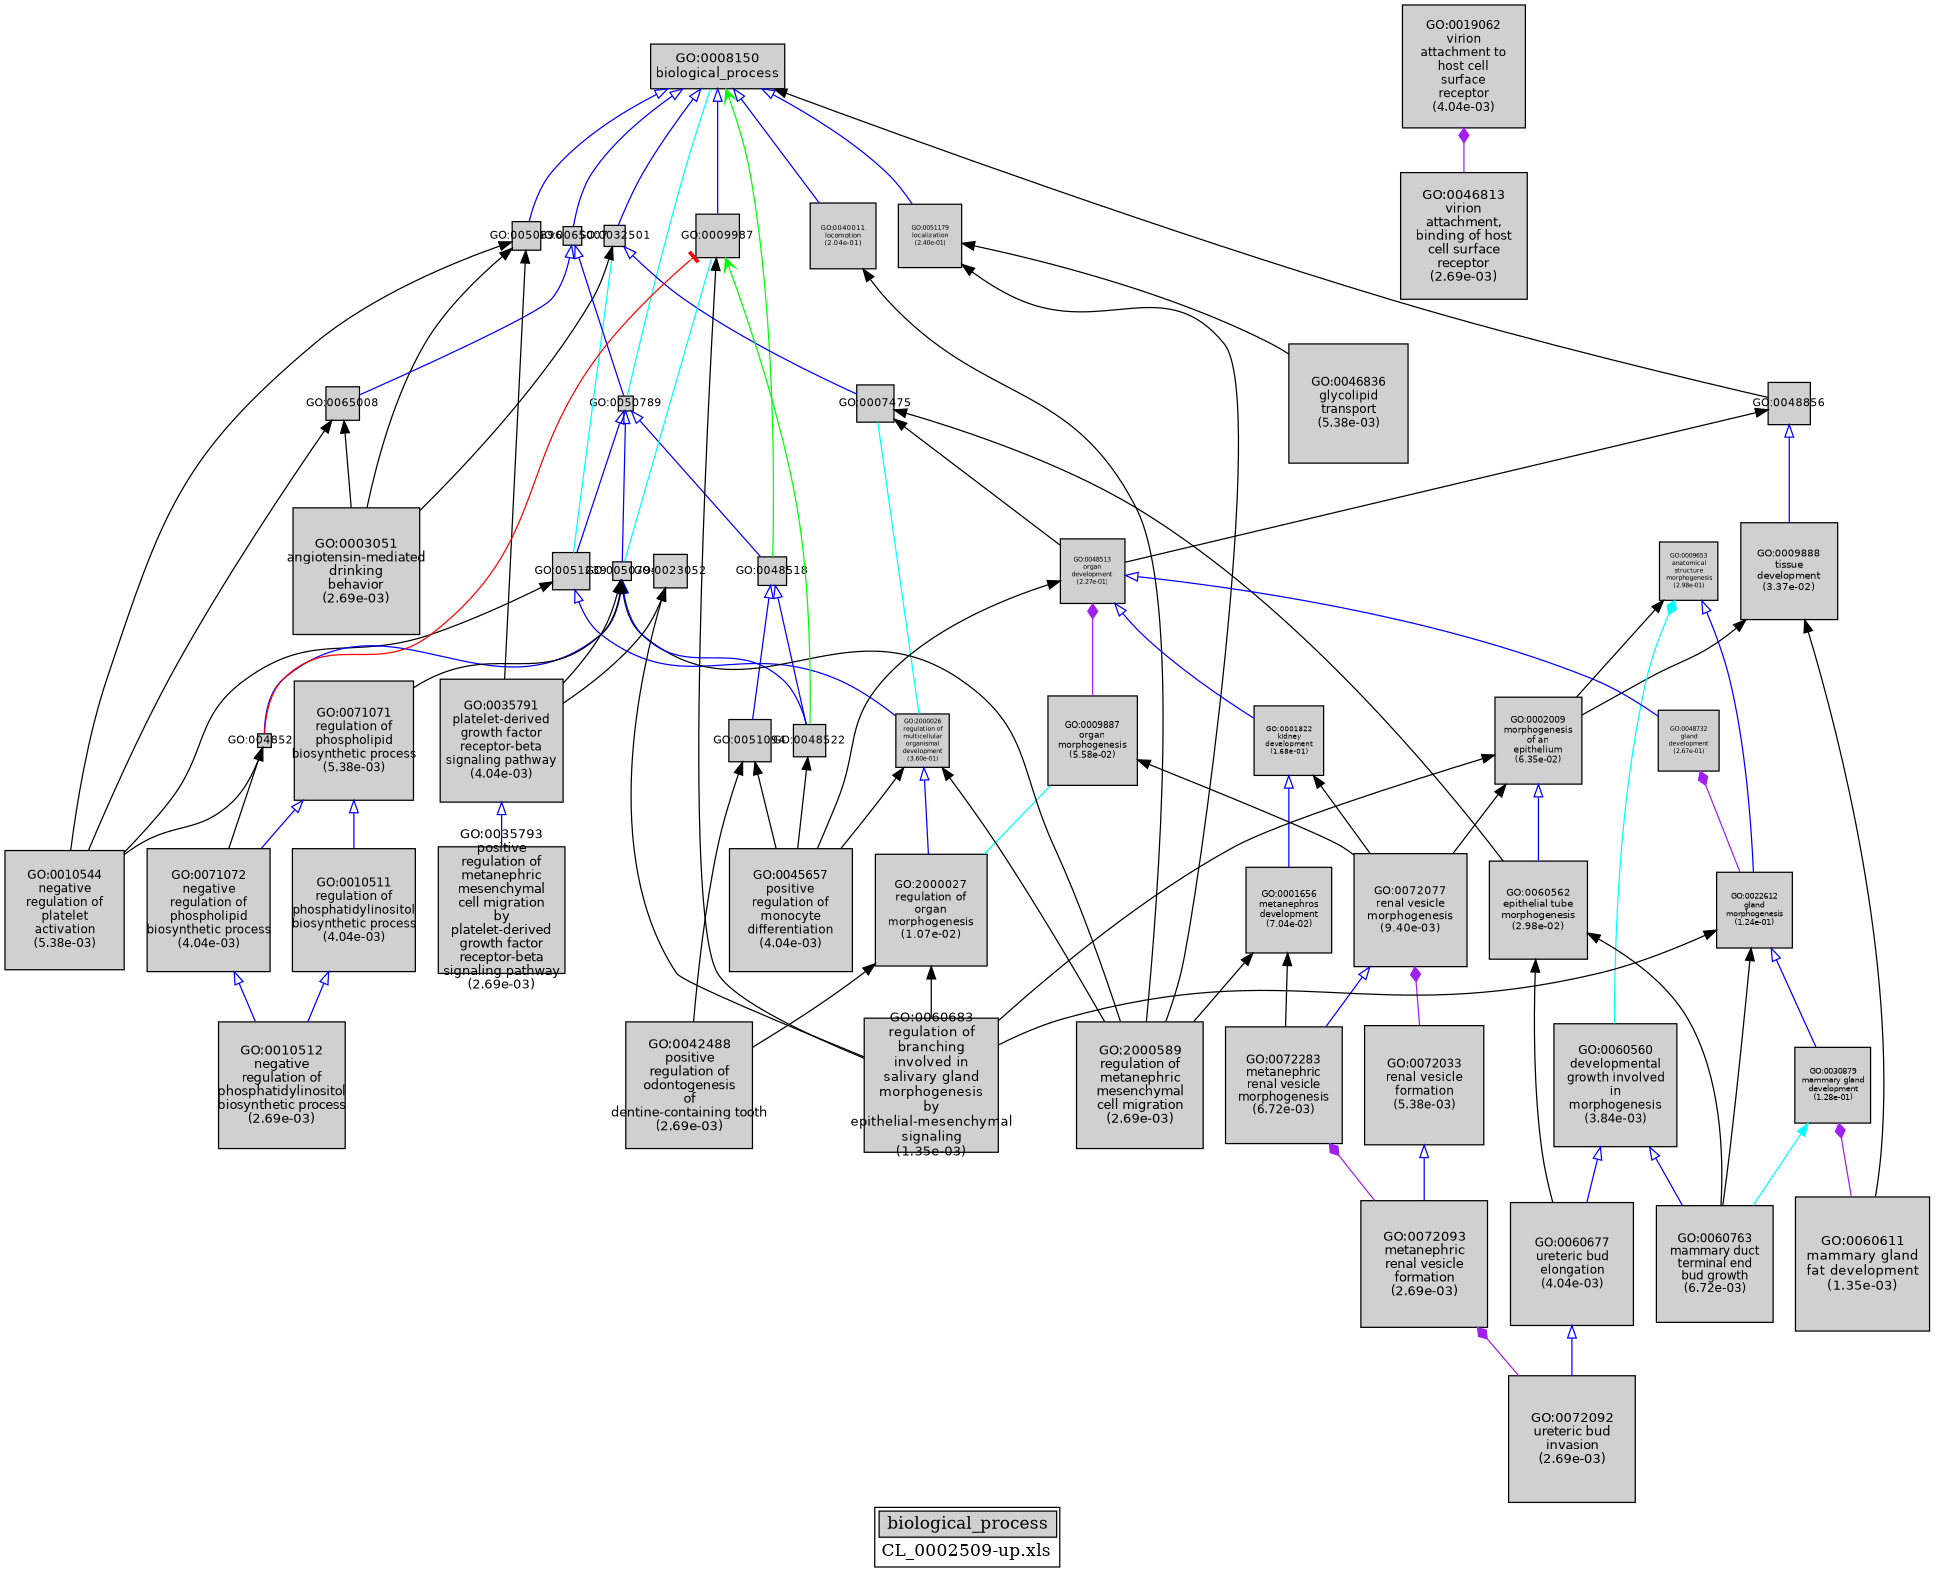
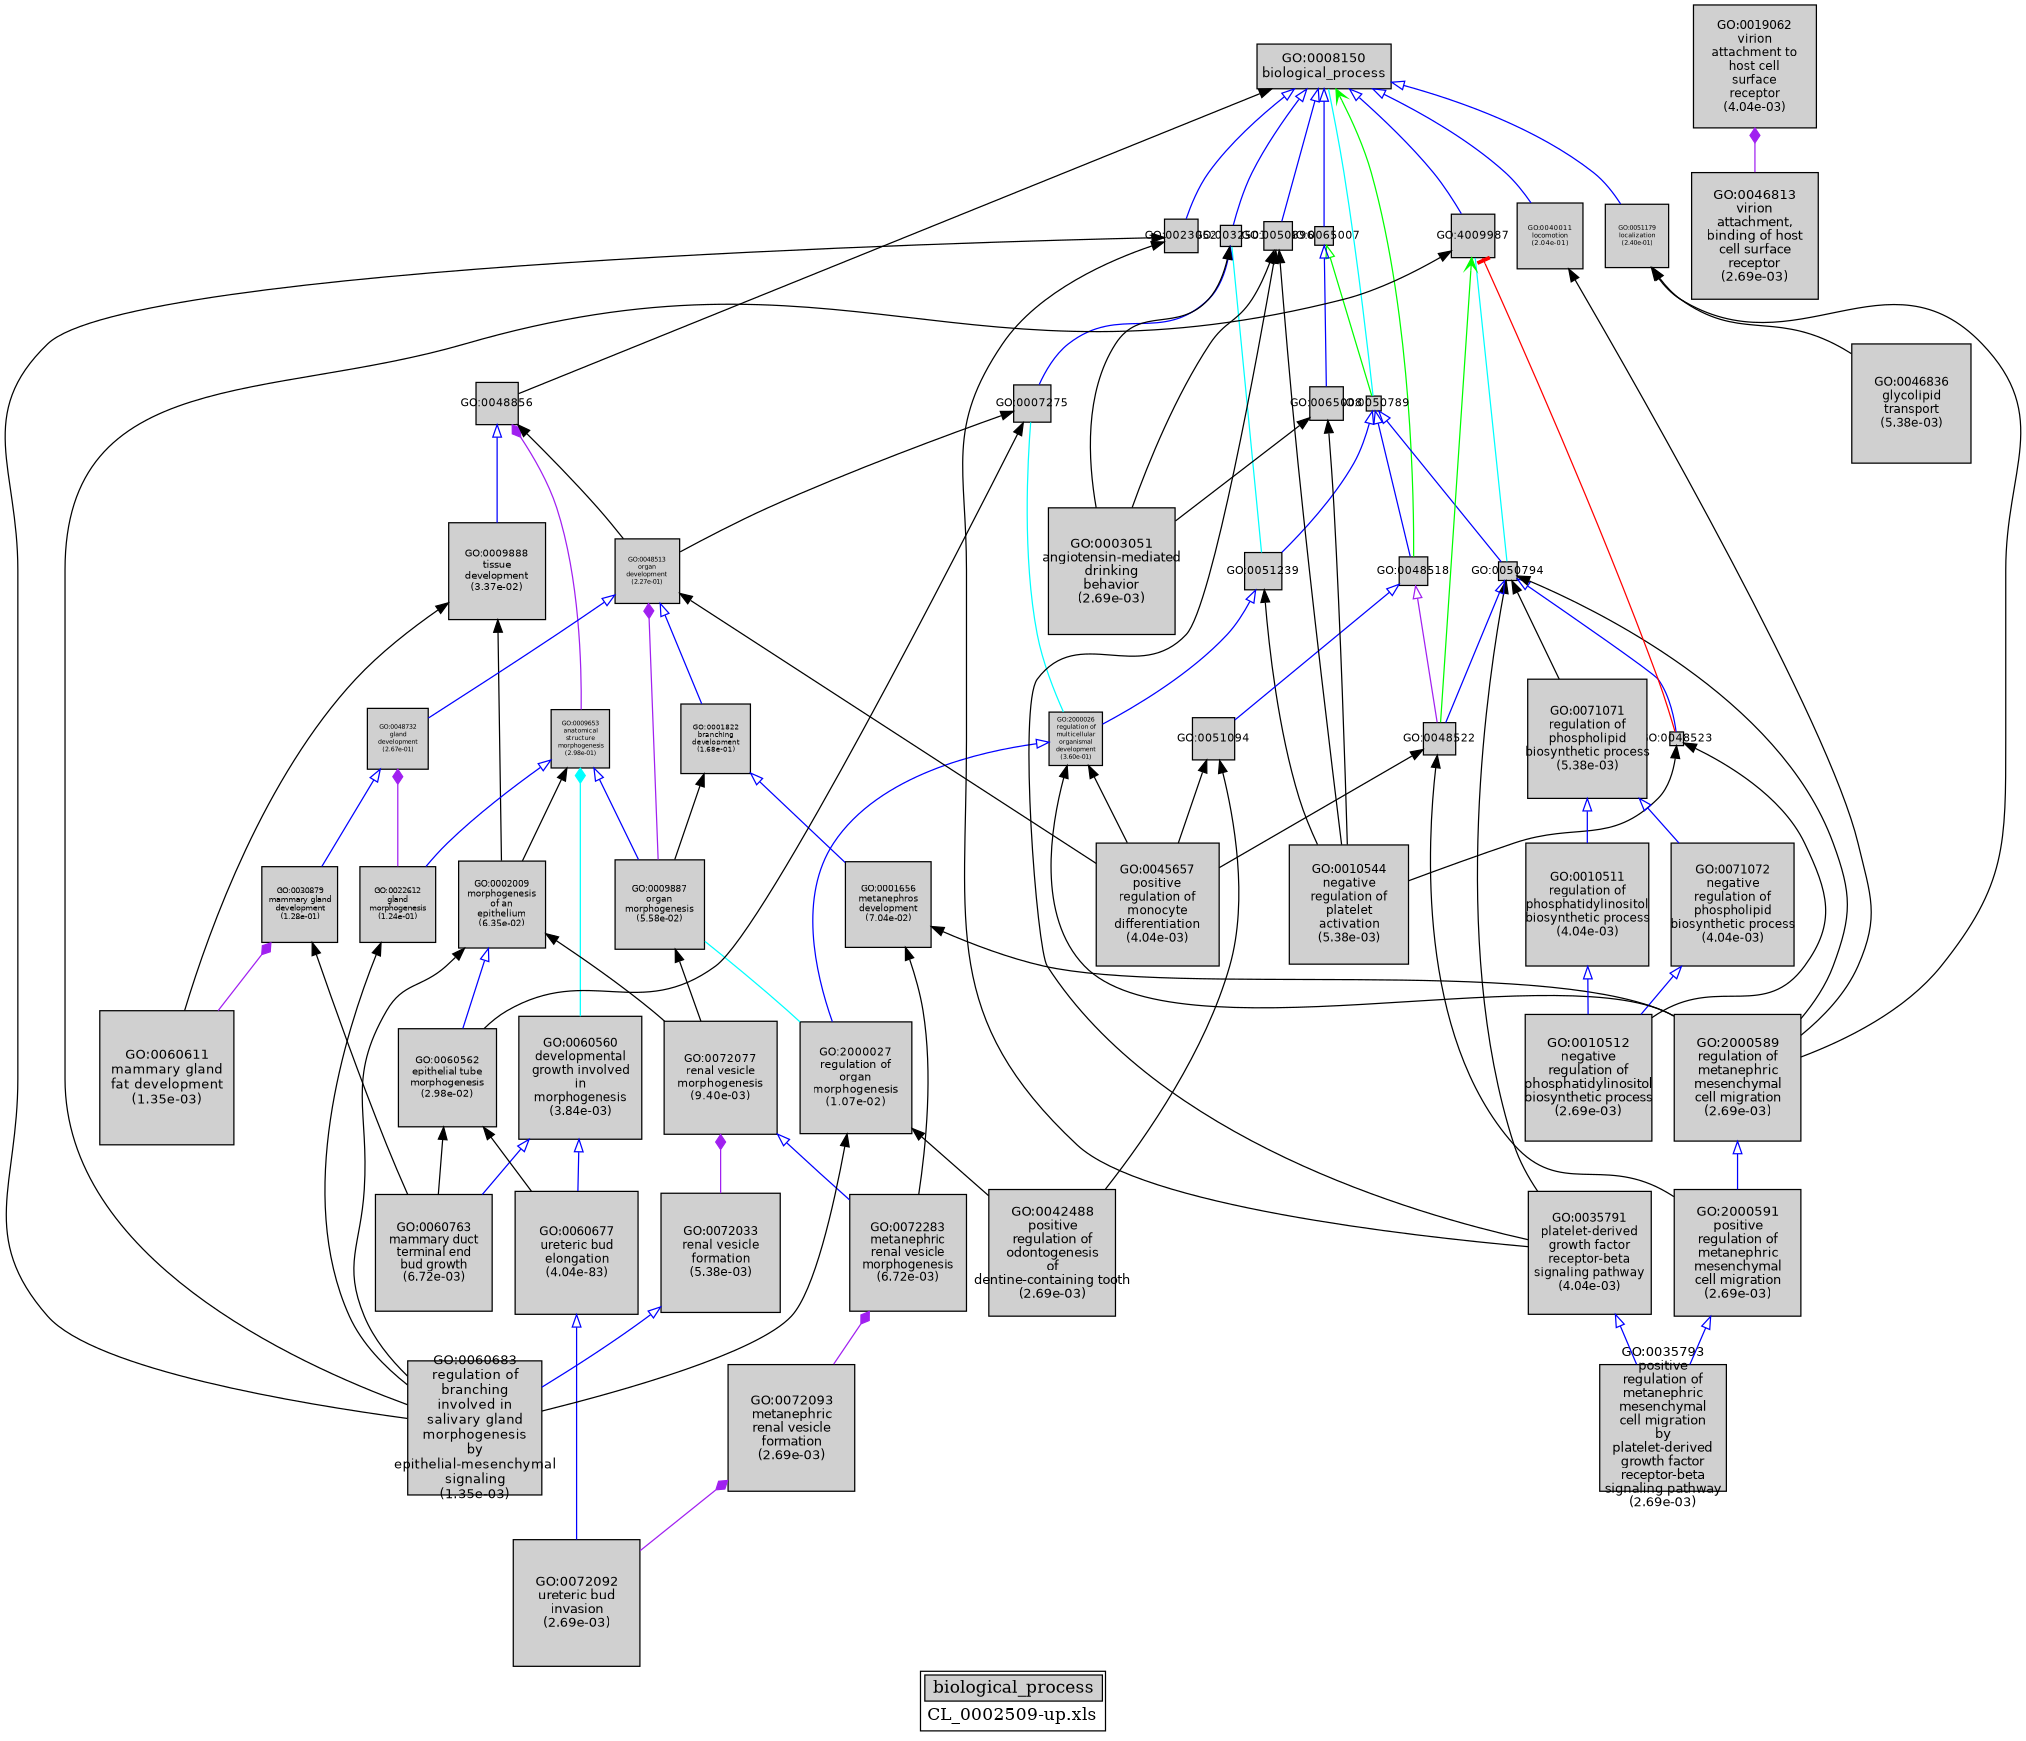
none -> (1226, 151)
(718, 236) -> (1473, 236)
(597, 313) -> (1351, 327)
(875, 404) -> (1032, 404)
none -> (571, 568)
(790, 652) -> (1427, 660)
(1289, 737) -> (716, 735)
(244, 804) -> (1825, 915)
none -> (619, 820)
(1346, 820) -> (687, 823)
(1796, 1003) -> (348, 823)
(1737, 1083) -> none
(1777, 1170) -> (355, 1063)
(1424, 1179) -> (597, 1352)
none -> (1738, 1253)
(1573, 1284) -> (577, 1273)
